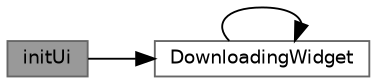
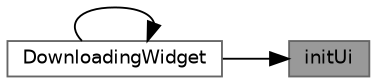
(112, 59) -> (246, 59)
